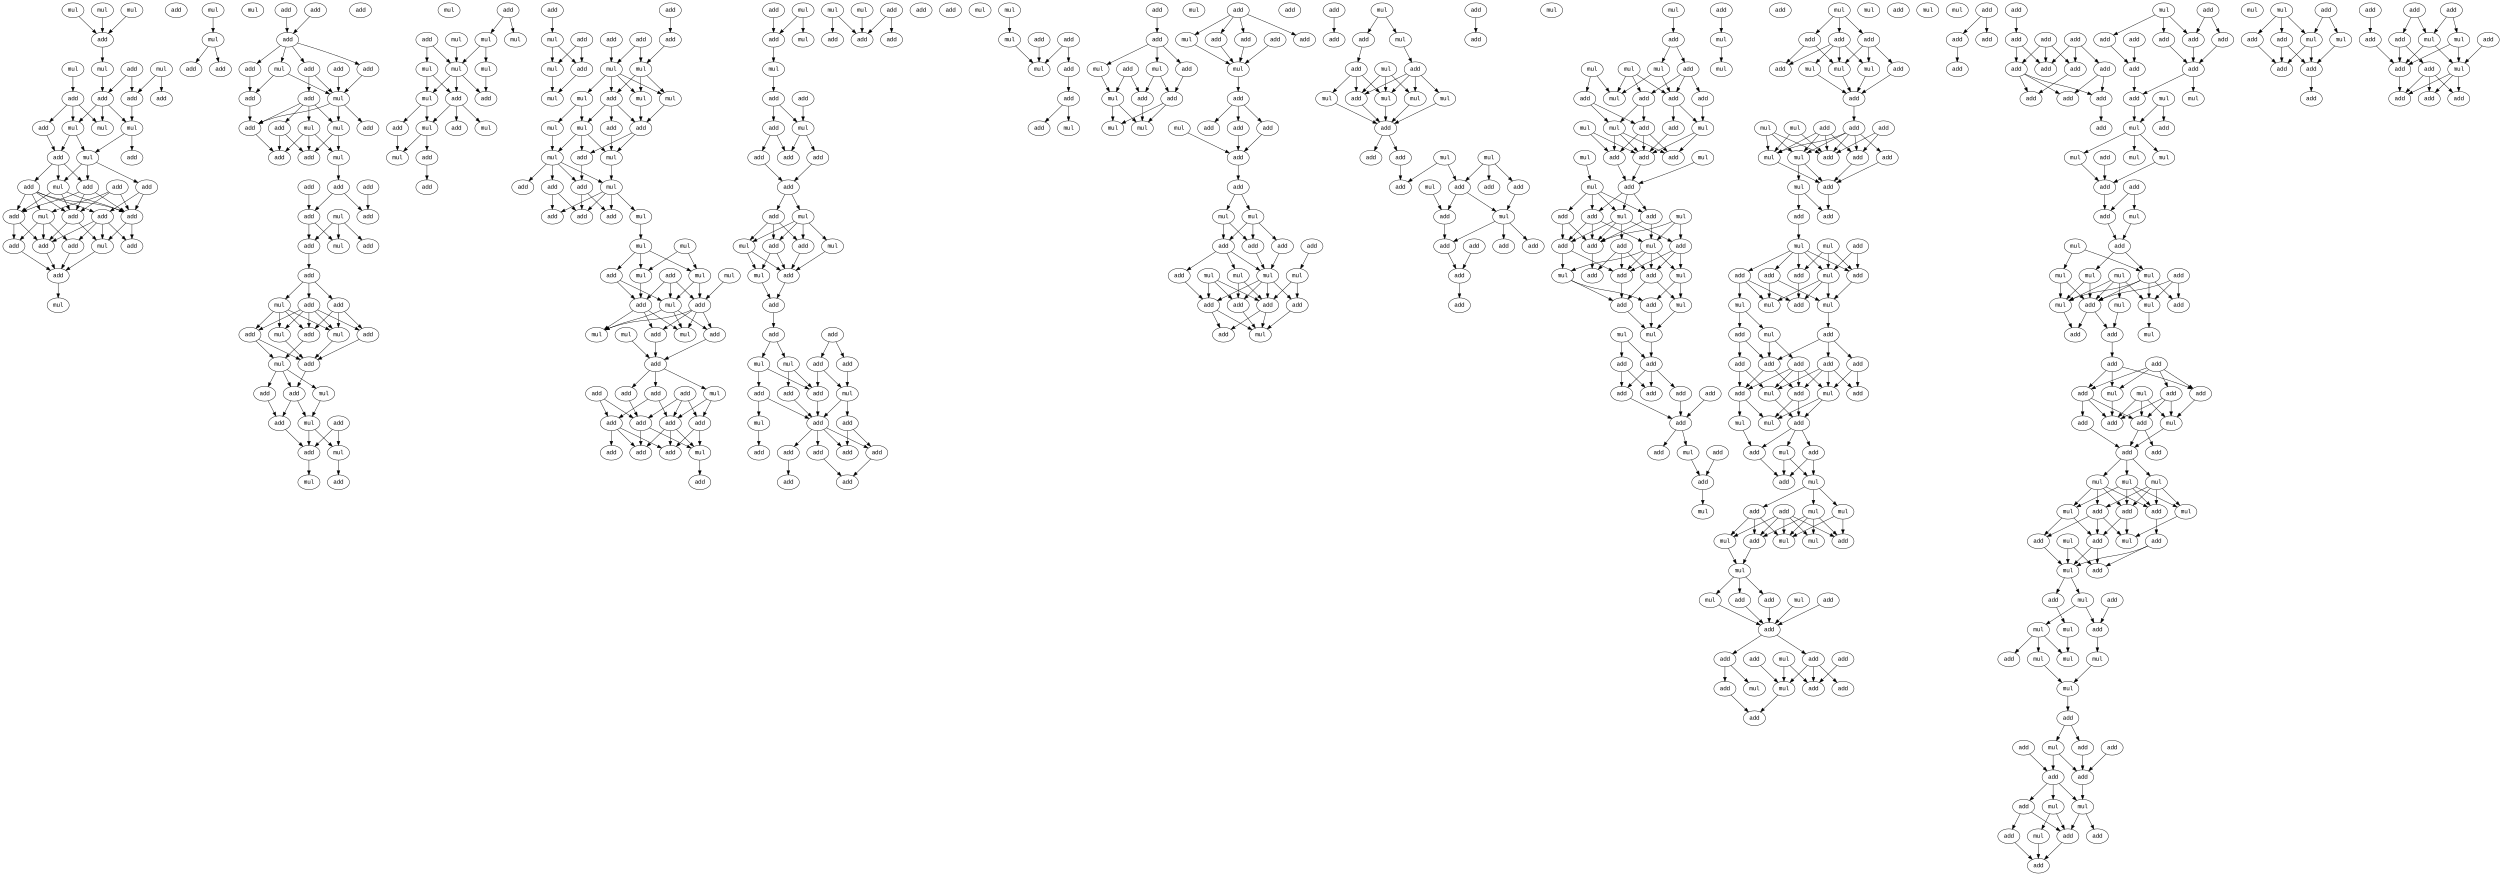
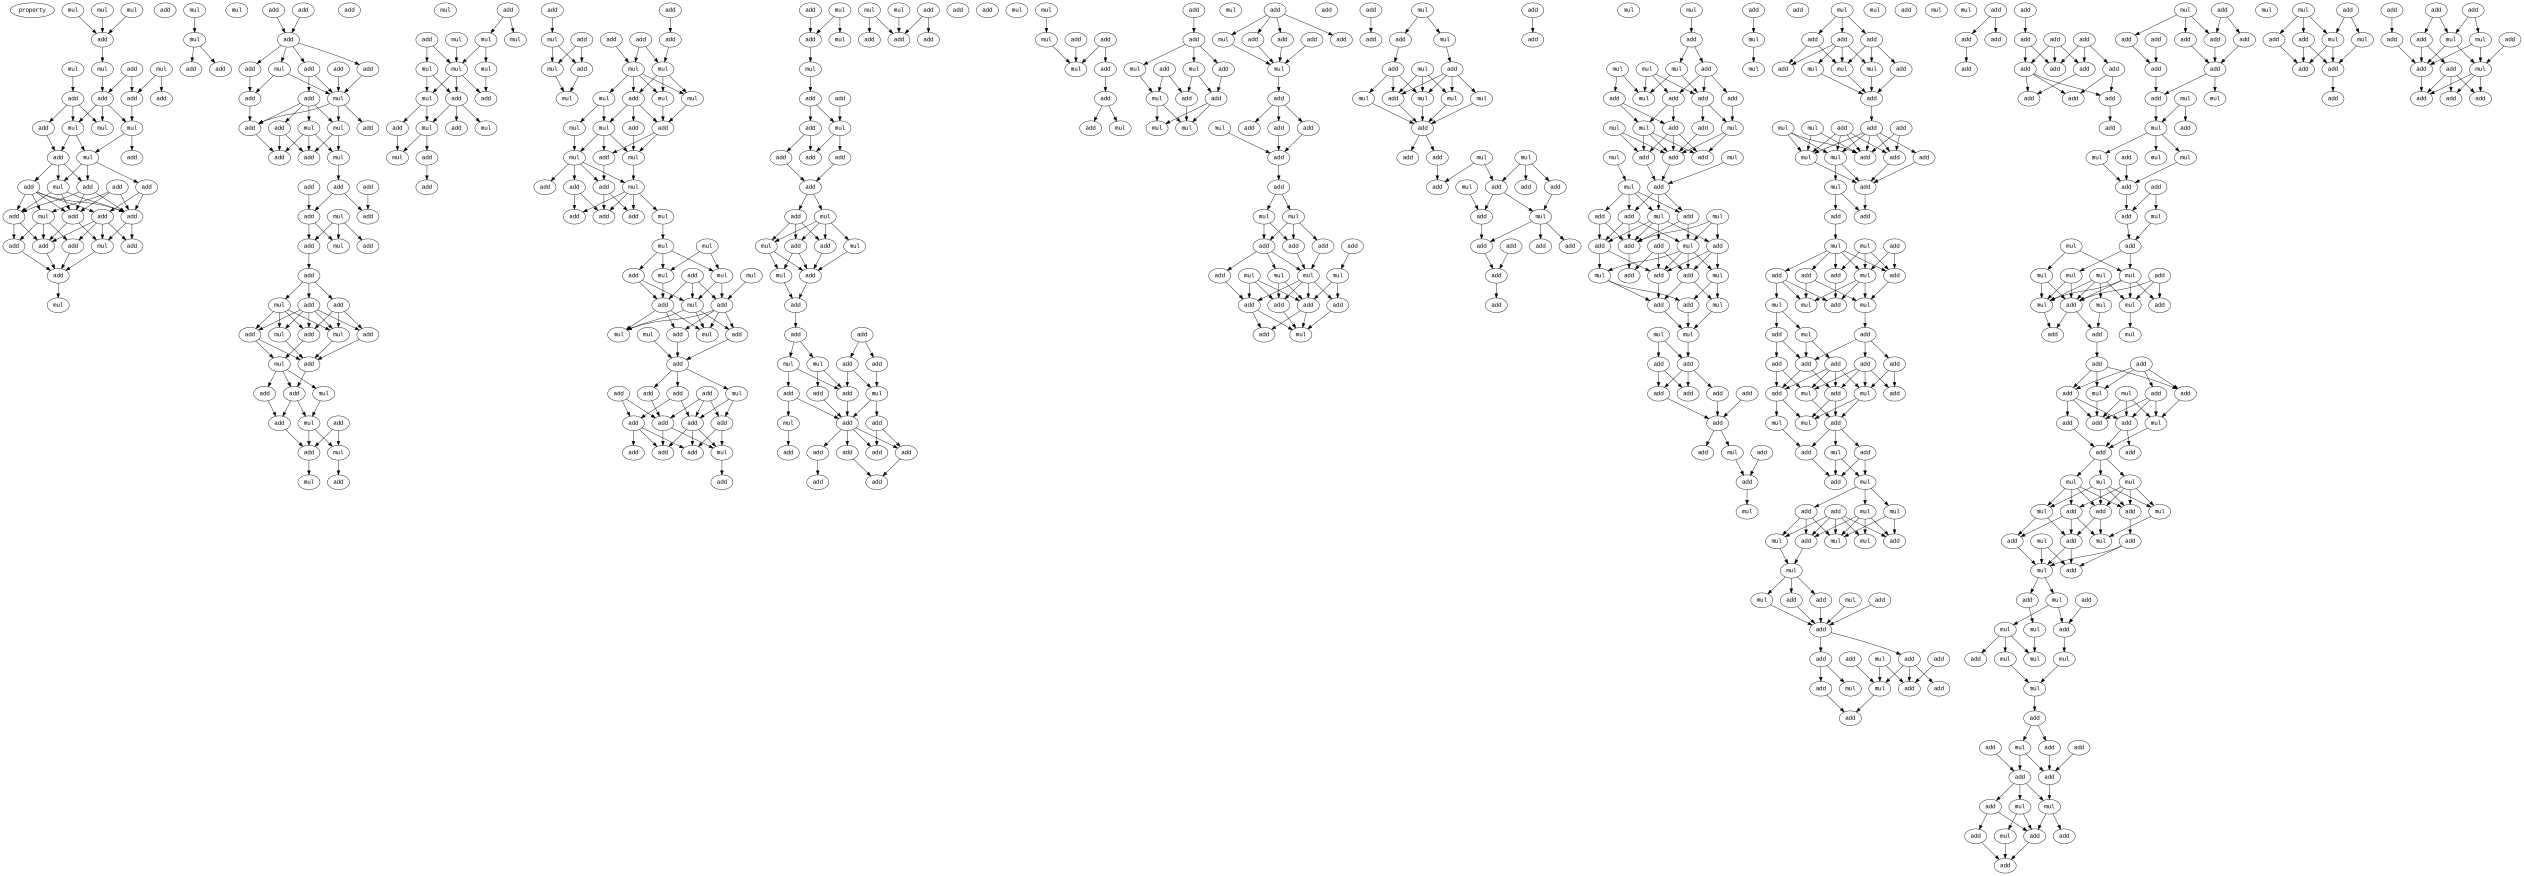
none -> (32, 10)
